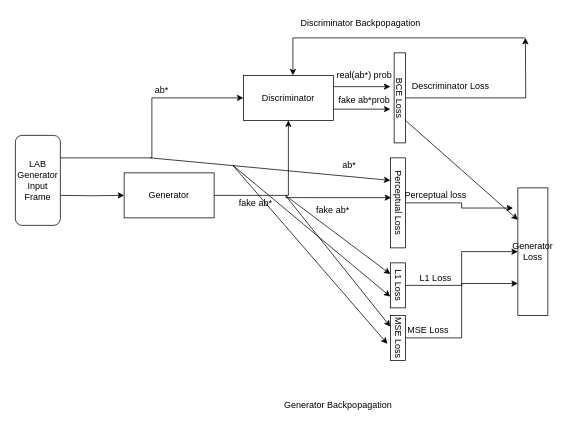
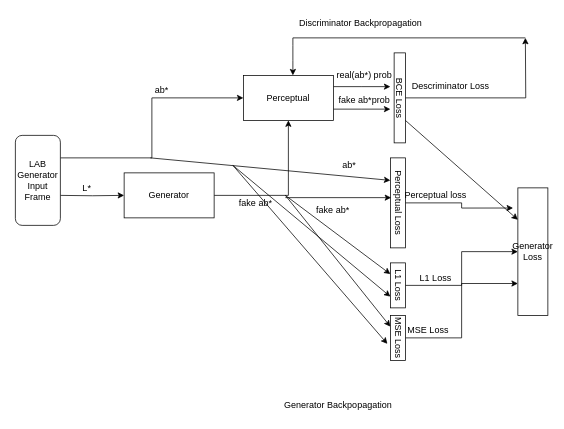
(361, 23) -> (361, 23)
(288, 98) -> (288, 98)
none -> (87, 188)
